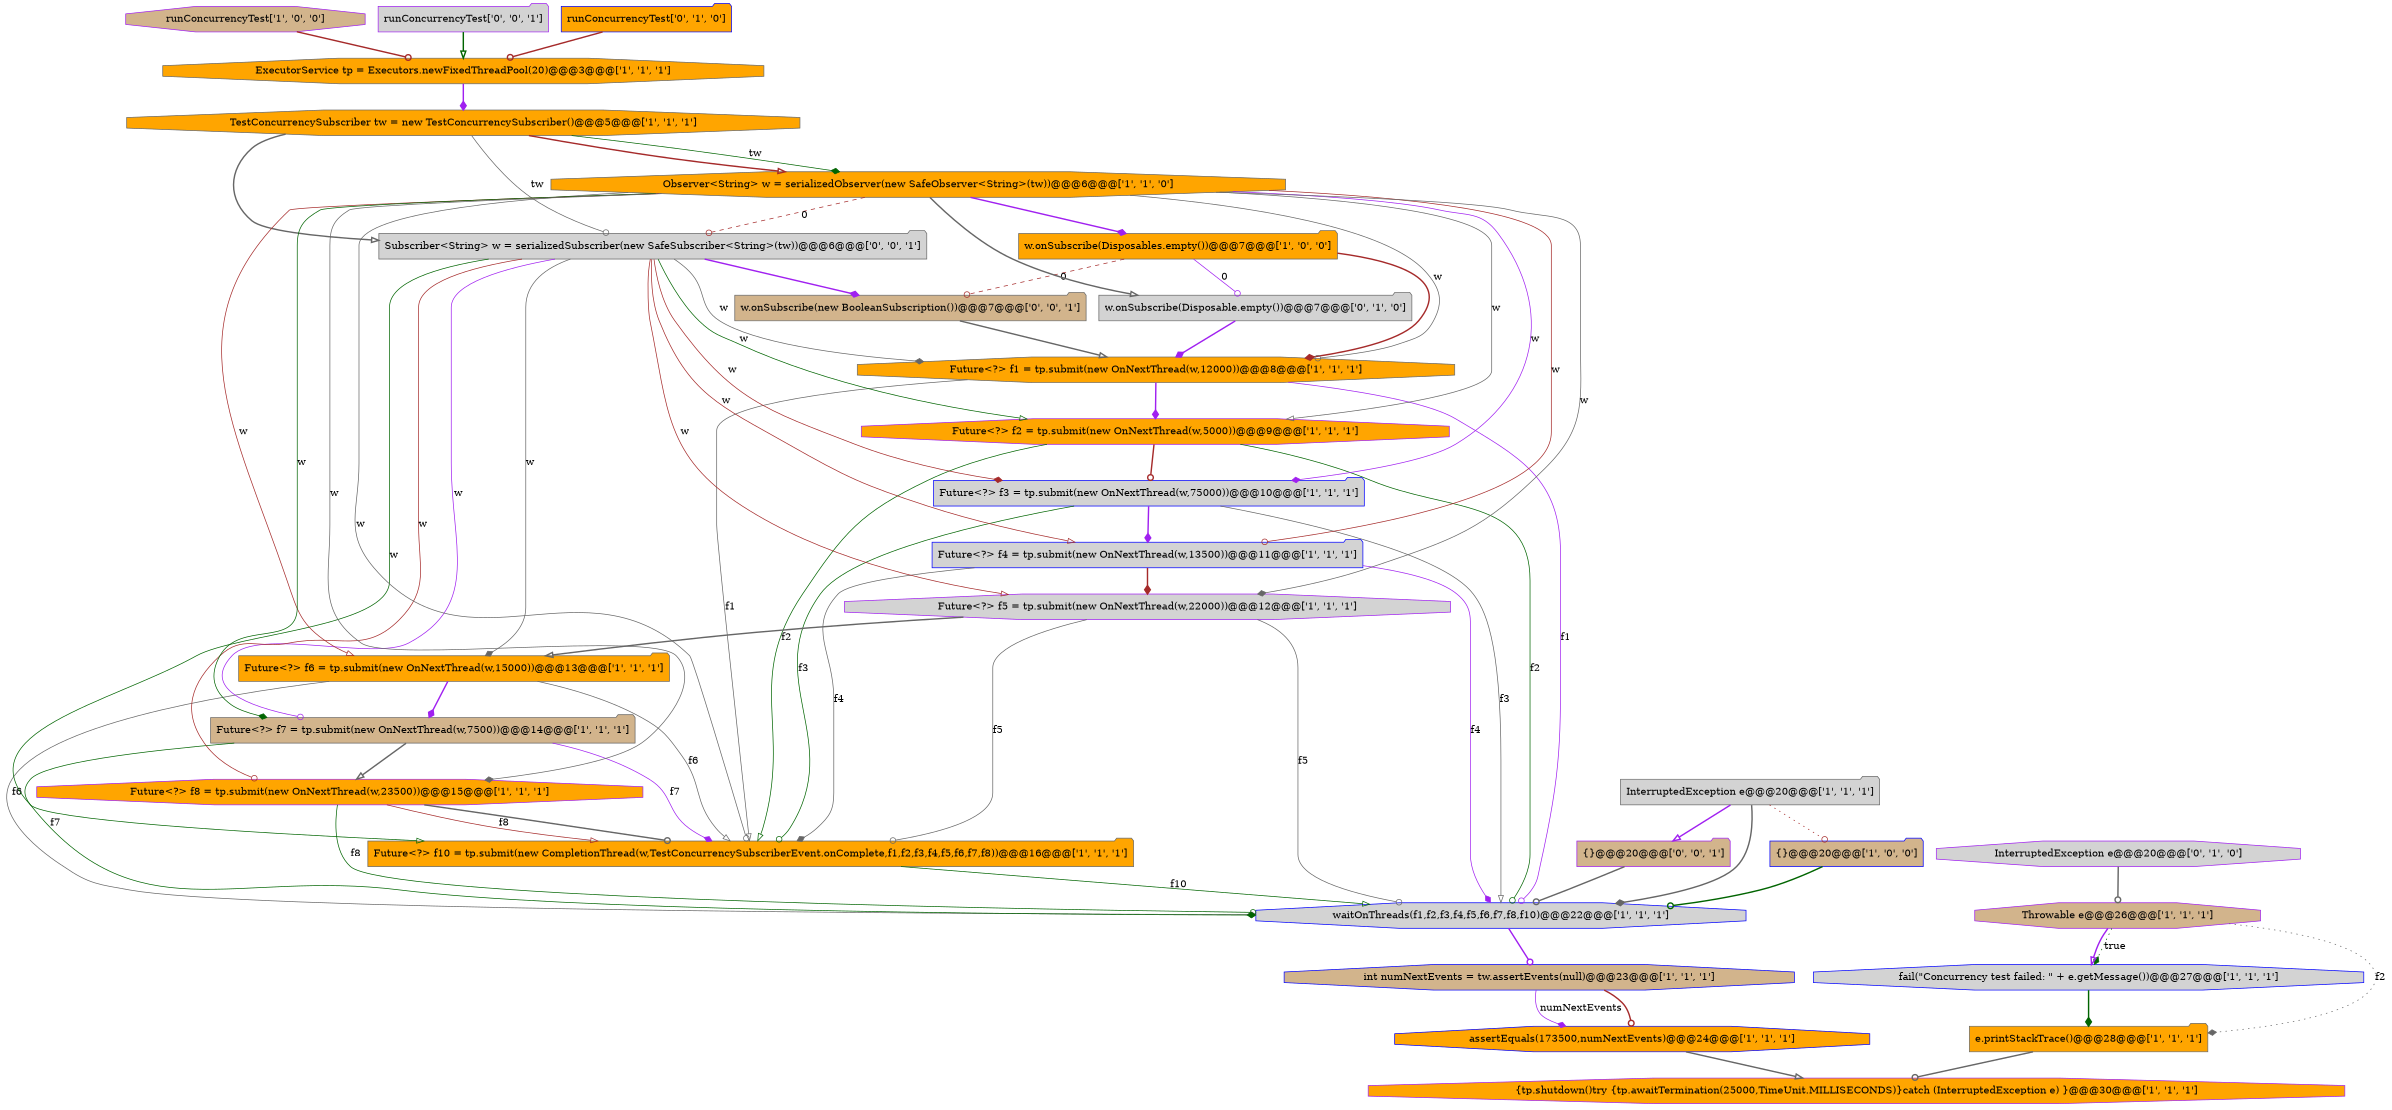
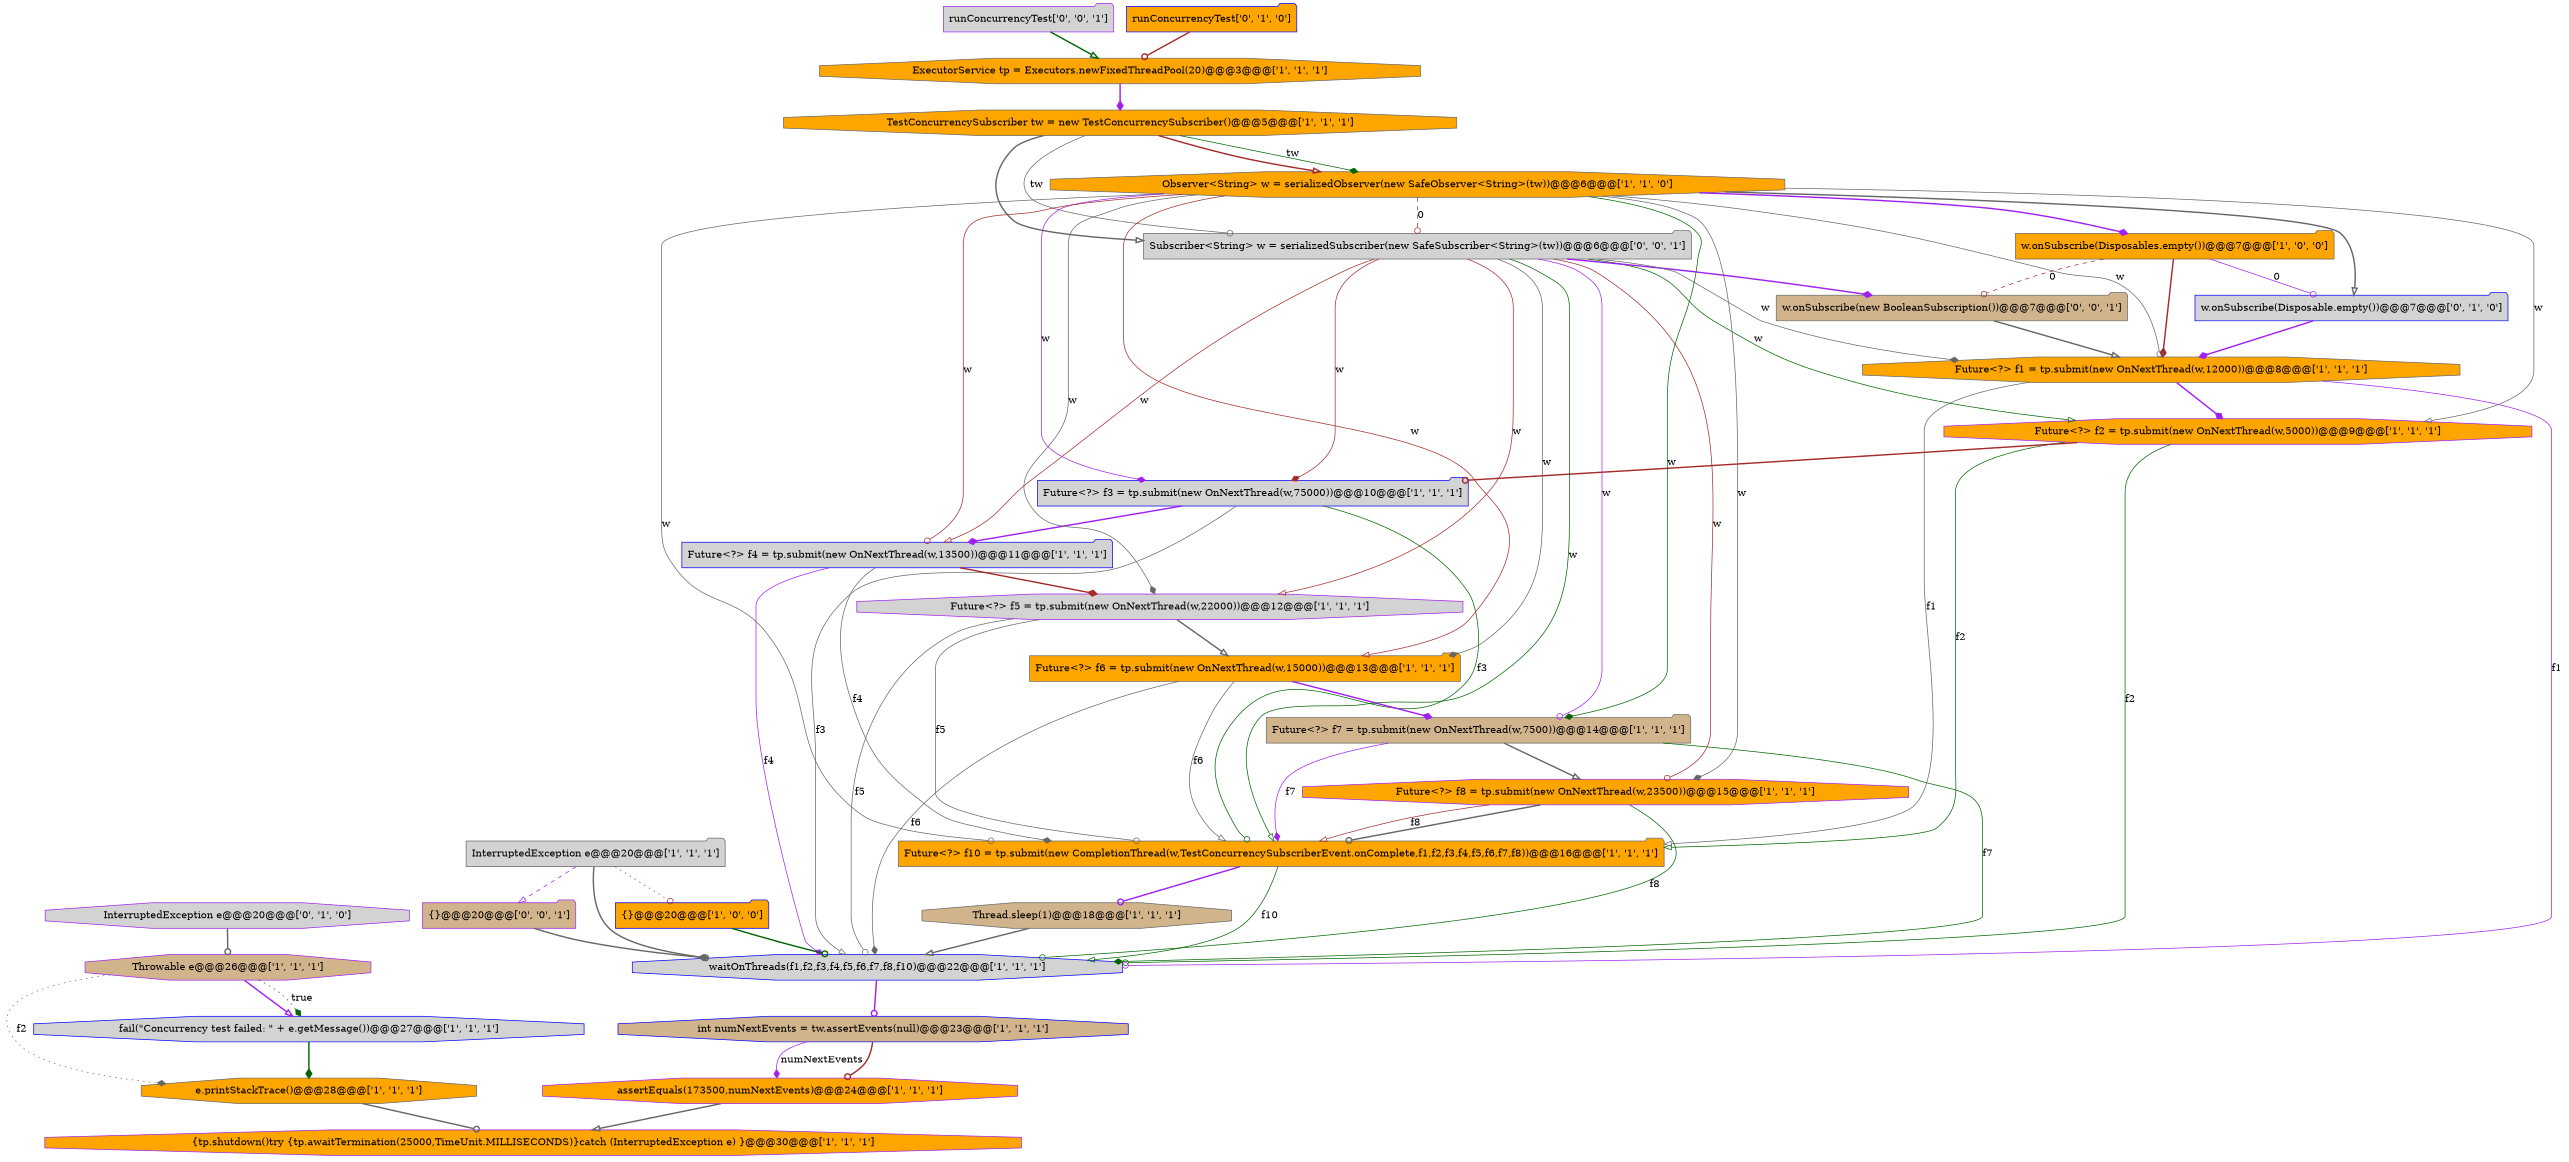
(245, 19) -> none
(1255, 308) -> (2351, 308)
(1705, 821) -> (550, 883)
(1847, 854) -> (692, 916)
none -> (1077, 916)
(1632, 1039) -> (780, 1091)
(2089, 1039) -> (309, 1091)
